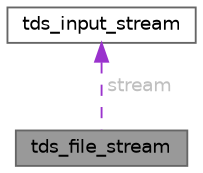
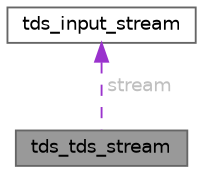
(102, 148) -> (102, 148)
